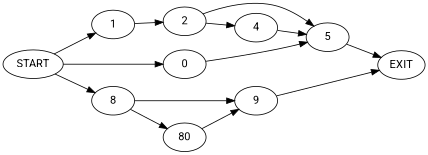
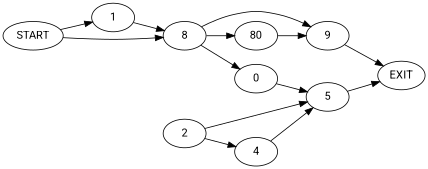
(145, 23) -> (145, 26)
(109, 64) -> (217, 55)
